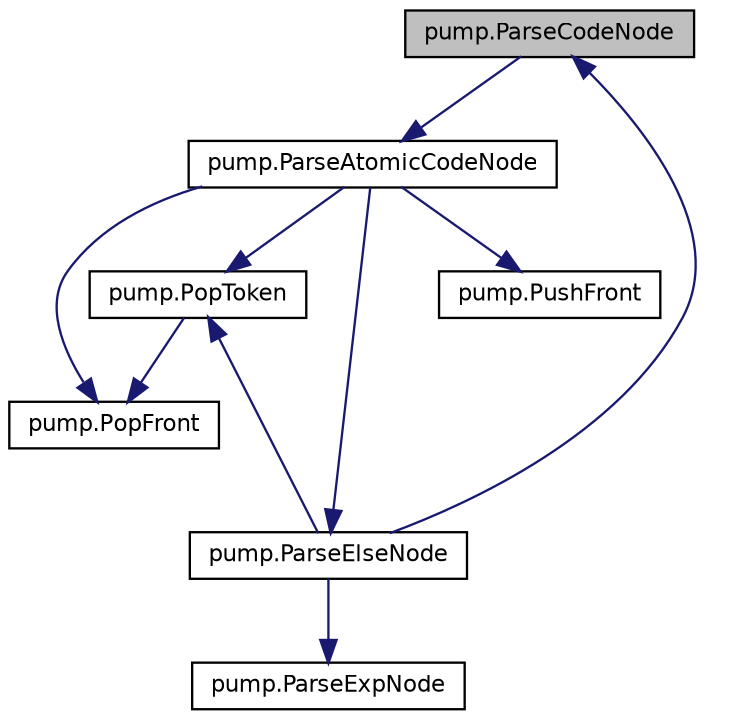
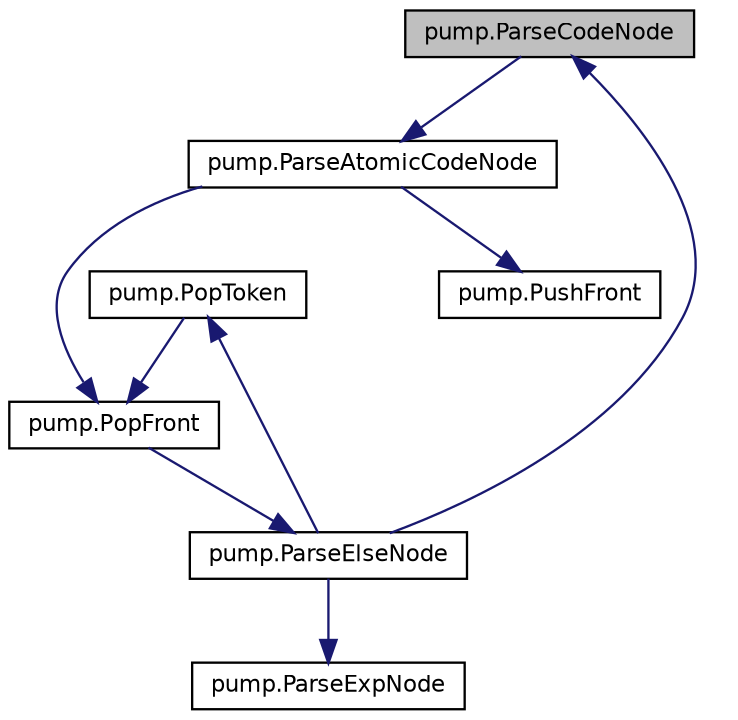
(295, 222) -> none
(352, 349) -> (211, 484)
